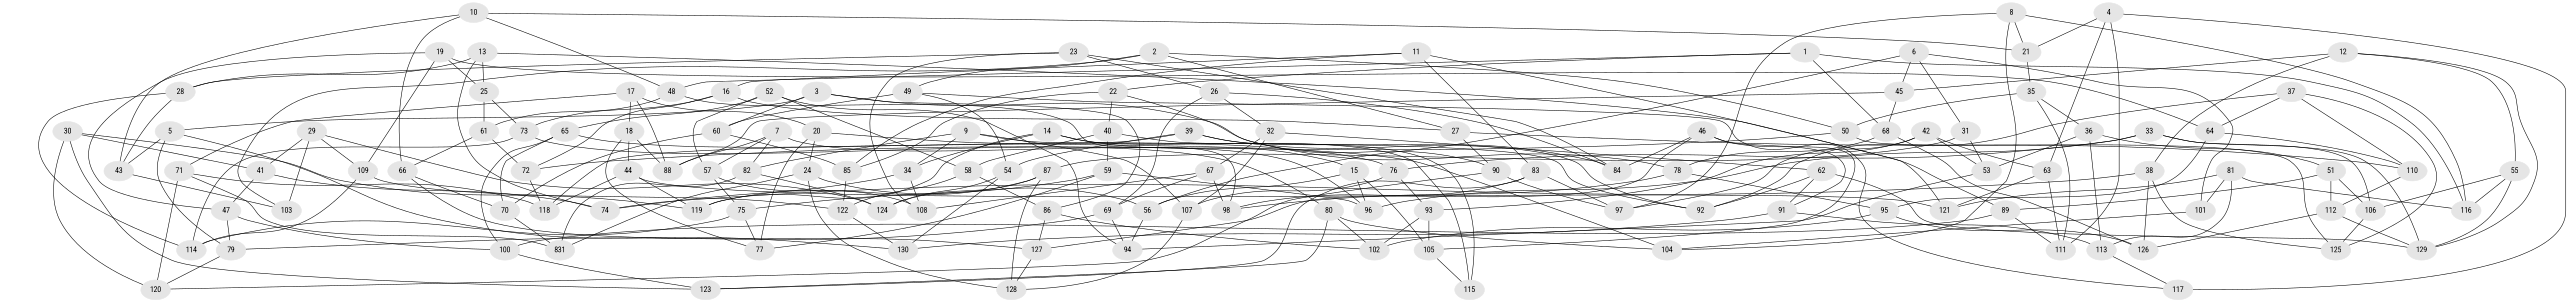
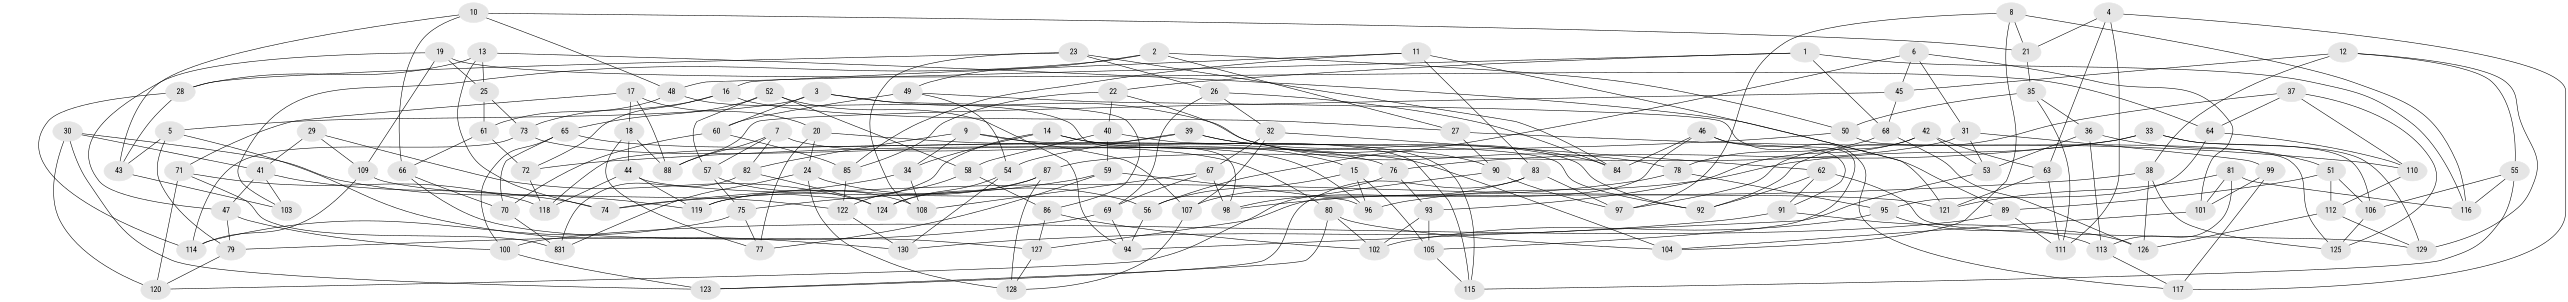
(299, 171) -> (274, 191)
none -> (2270, 171)
(2482, 224) -> (2021, 279)
